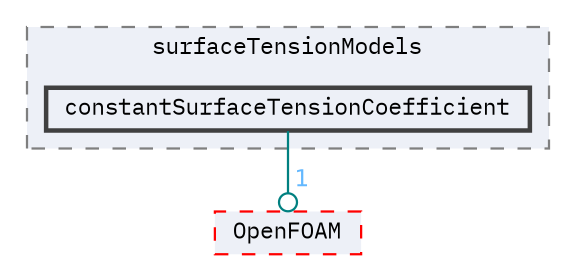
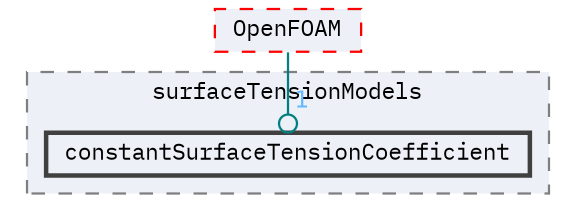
(288, 162) -> (288, 86)
